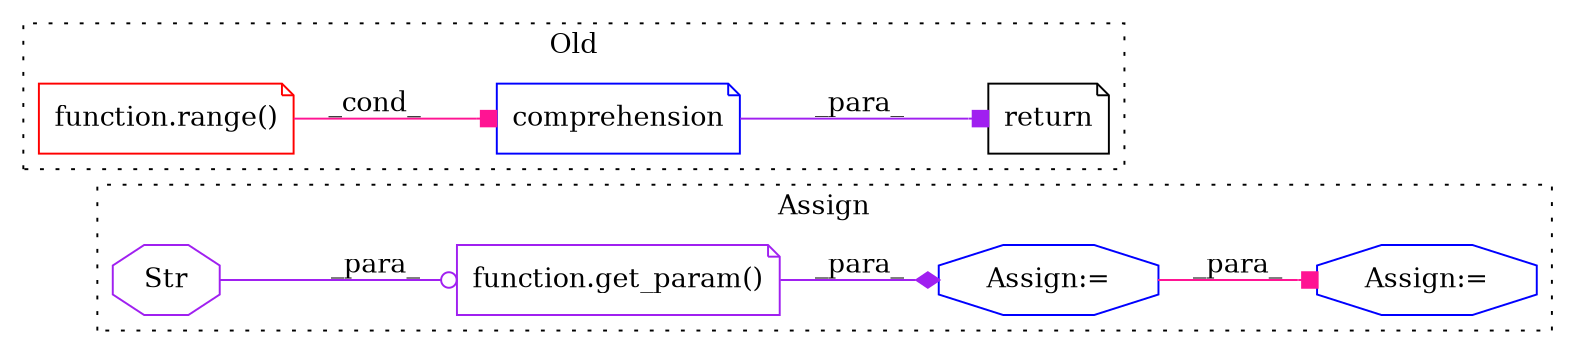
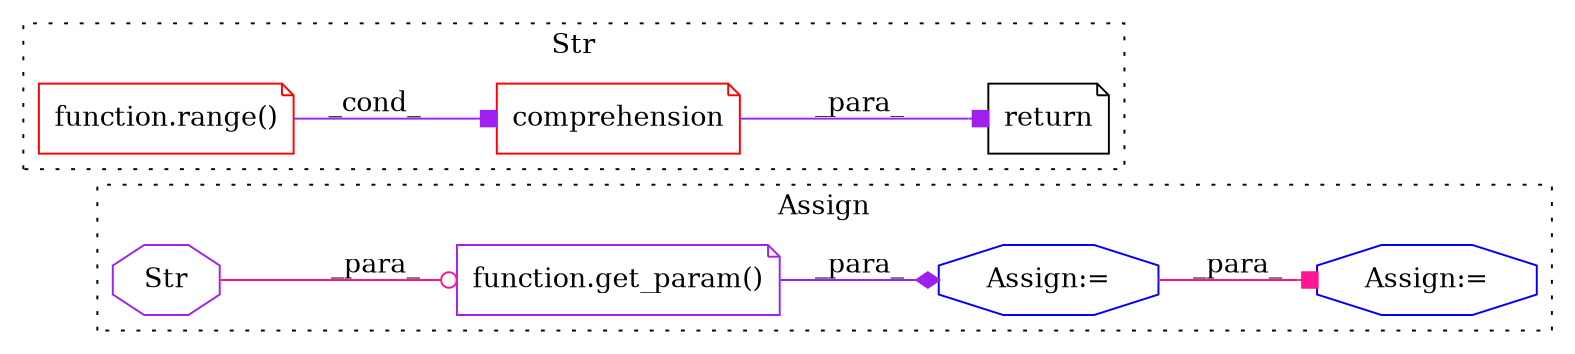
(574, 46) -> (574, 46)
(385, 119) -> (385, 119)
(618, 119) -> (618, 119)
(330, 280) -> (330, 280)
